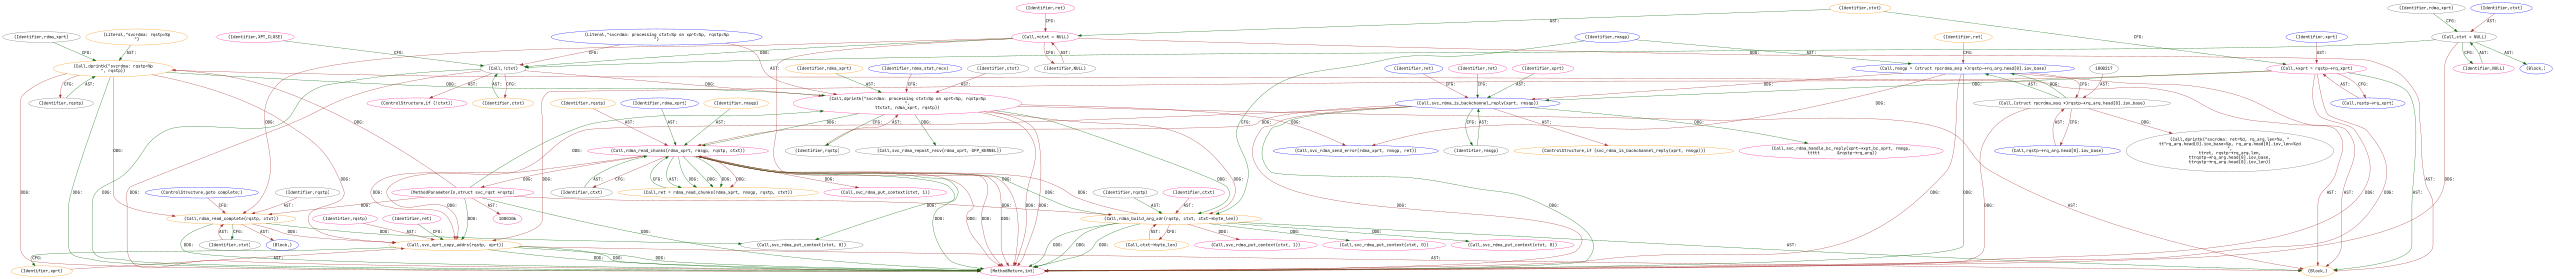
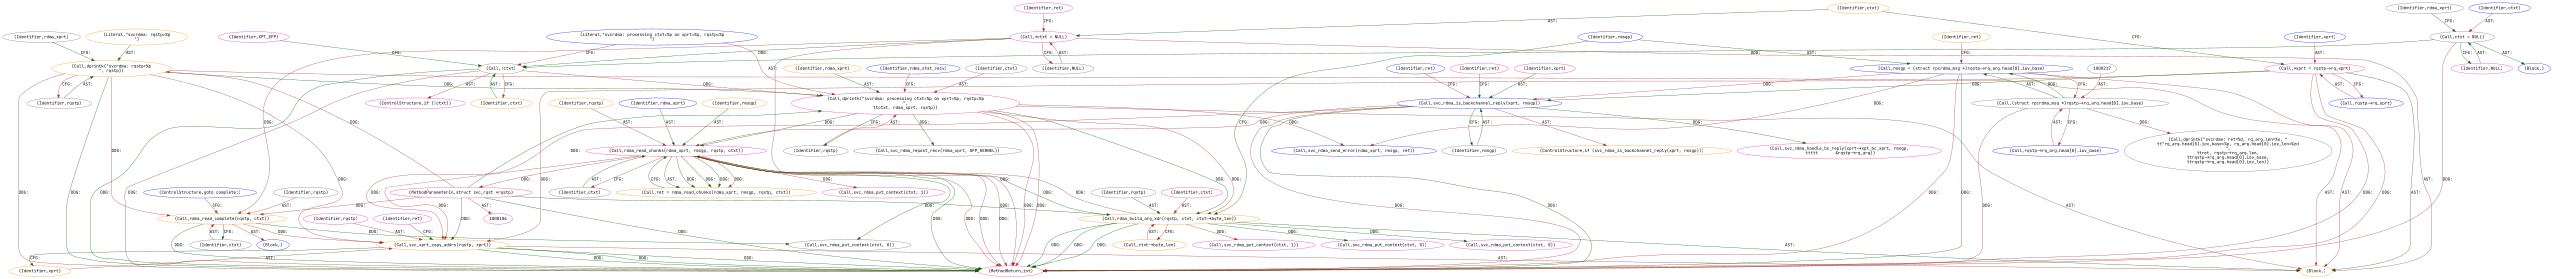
(255, 37) -> (254, 37)
(812, 201) -> (810, 201)
